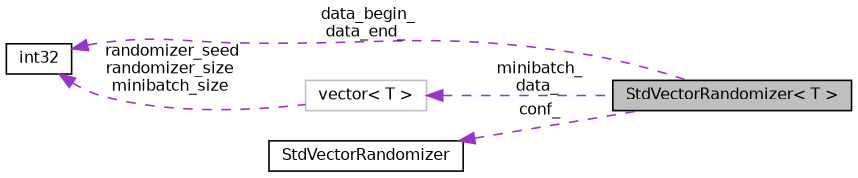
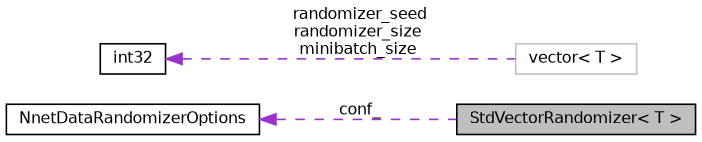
(390, 41) -> none
(528, 96) -> none
(366, 156) -> (133, 119)
